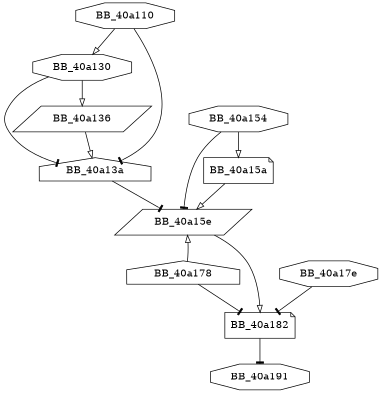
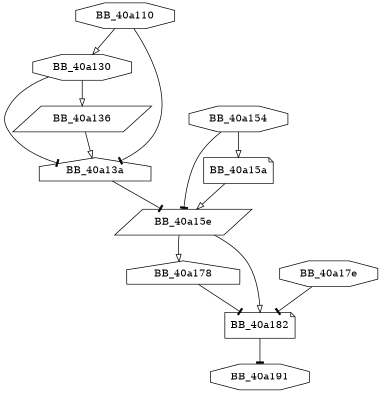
(188, 252) -> (178, 245)
